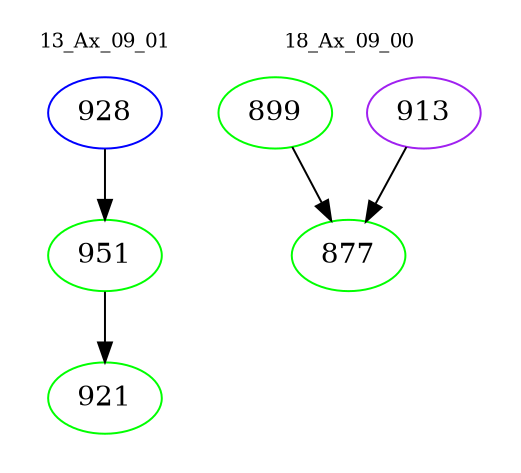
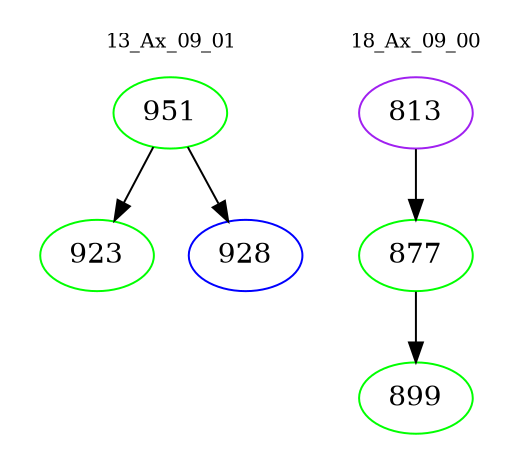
(424, 113) -> (416, 113)
(105, 174) -> (203, 175)
(307, 175) -> (416, 317)
(105, 398) -> (97, 255)
